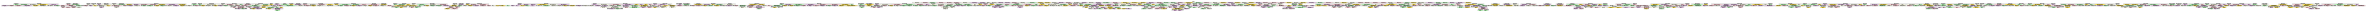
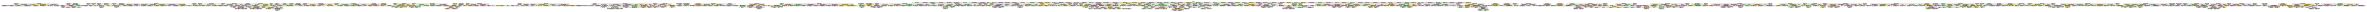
(1452, 4) -> none
(2274, 6) -> (2274, 6)
